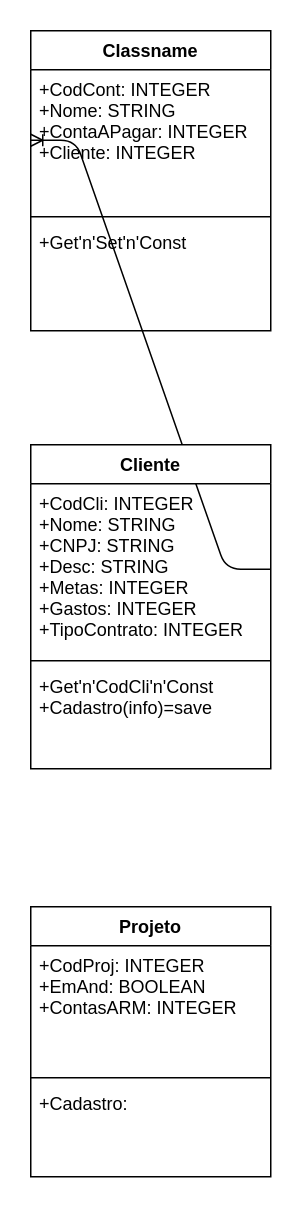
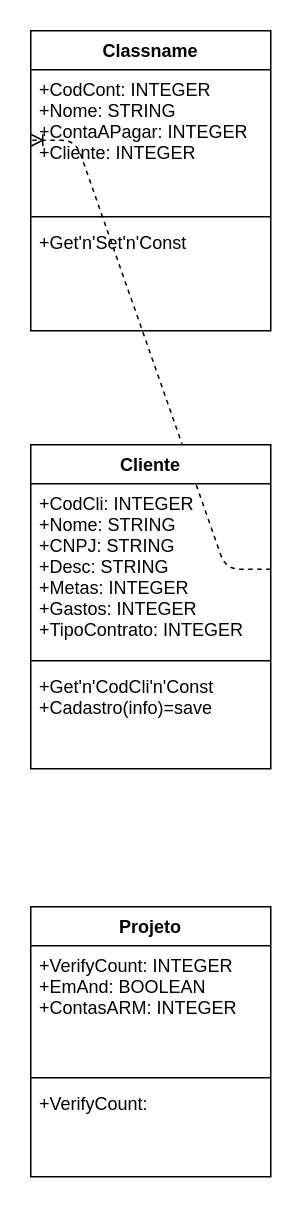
(124, 277) -> (124, 277)
(120, 966) -> (138, 966)
(87, 1104) -> (100, 1104)
